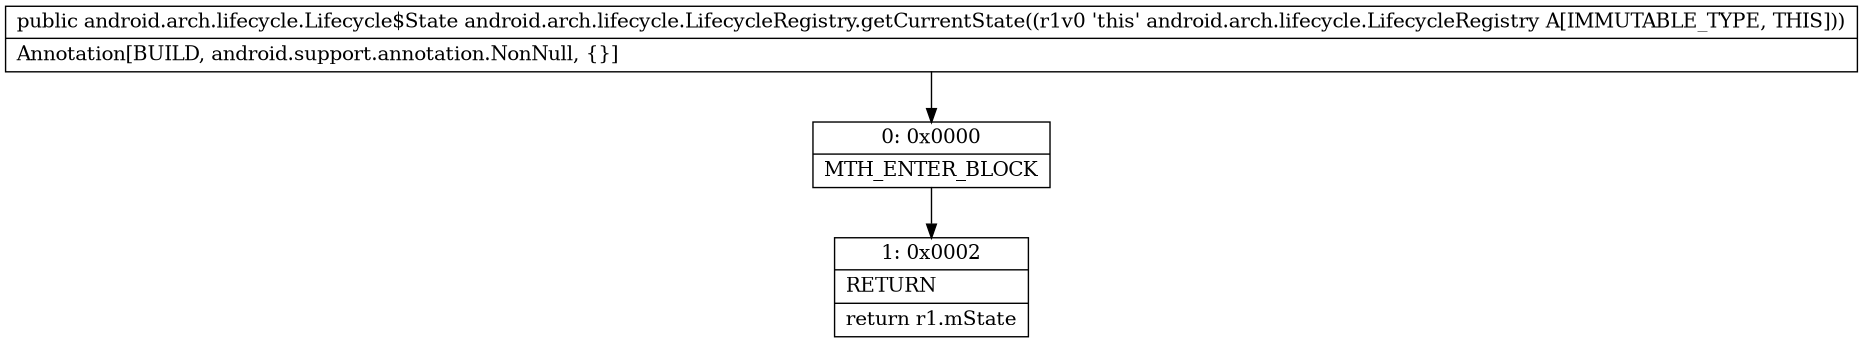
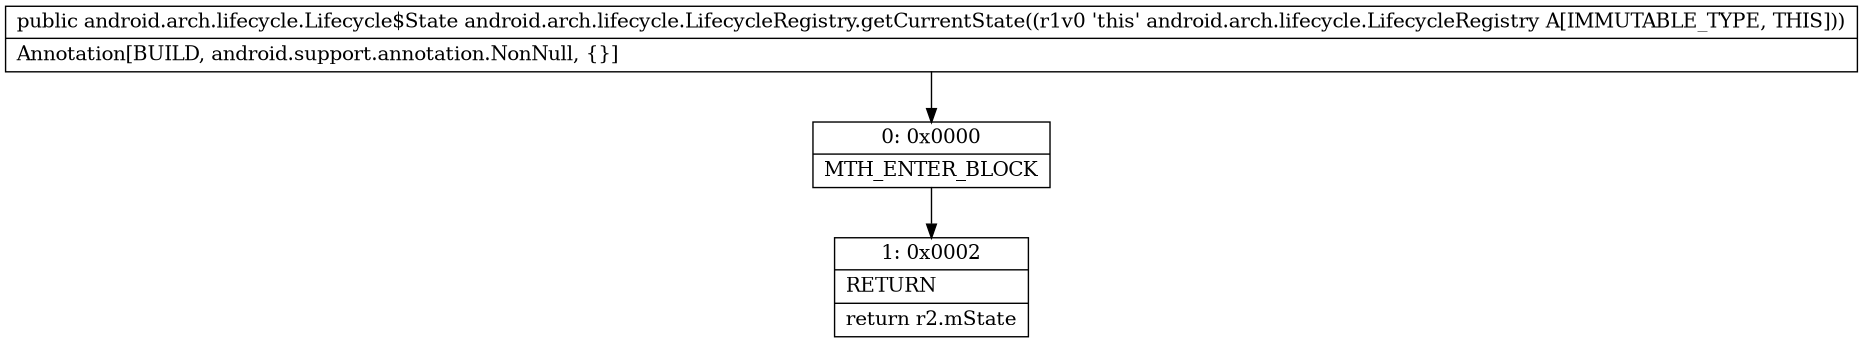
(931, 319) -> (931, 319)
